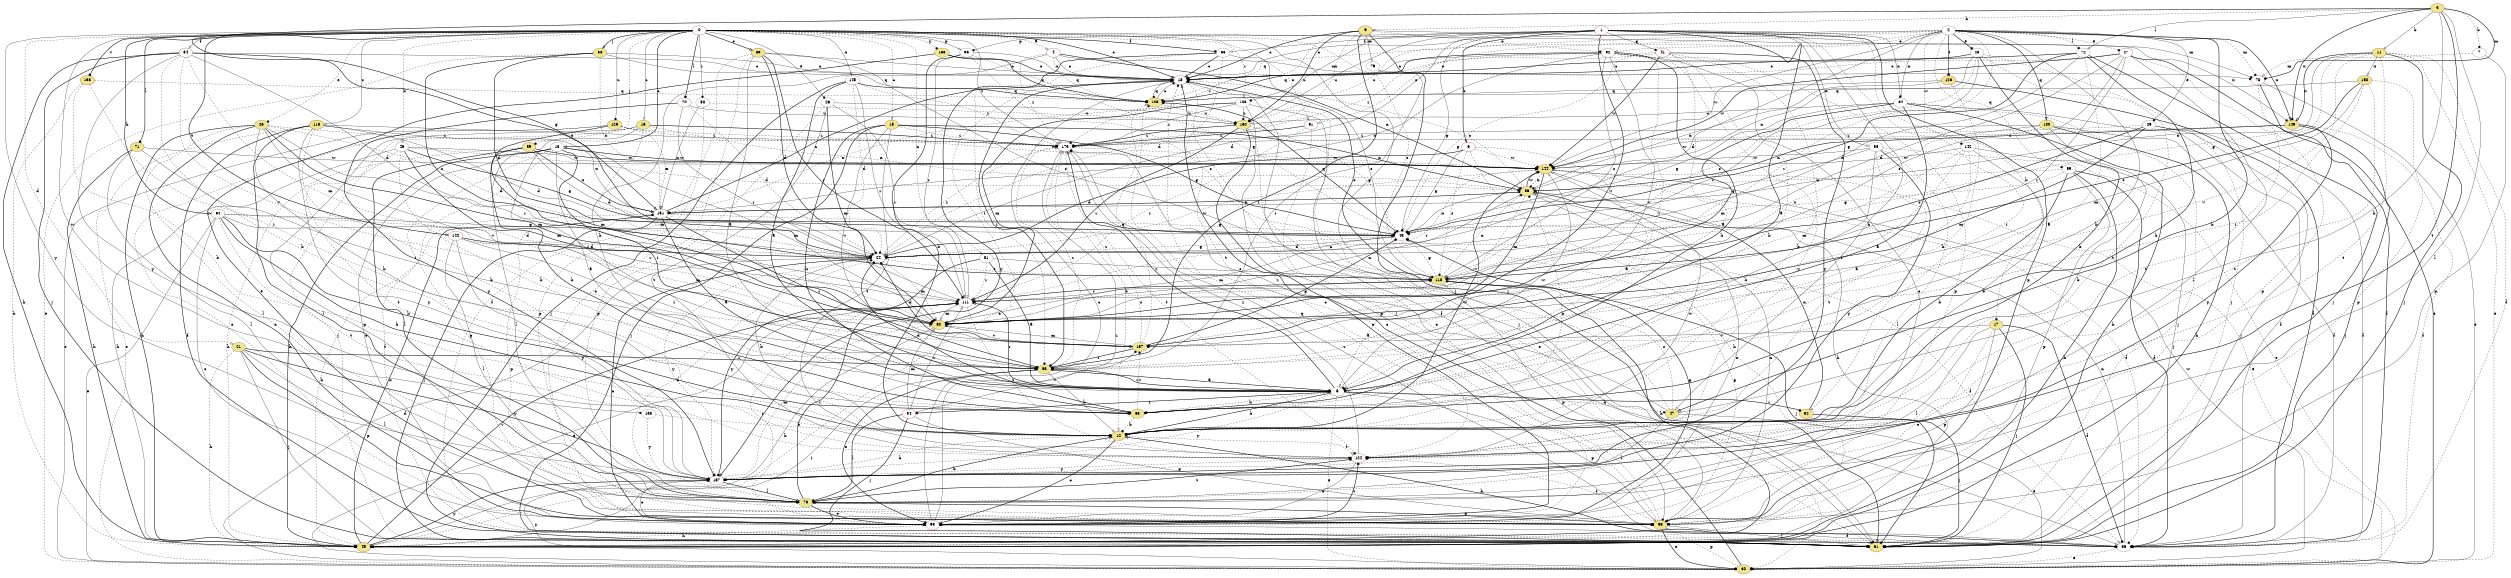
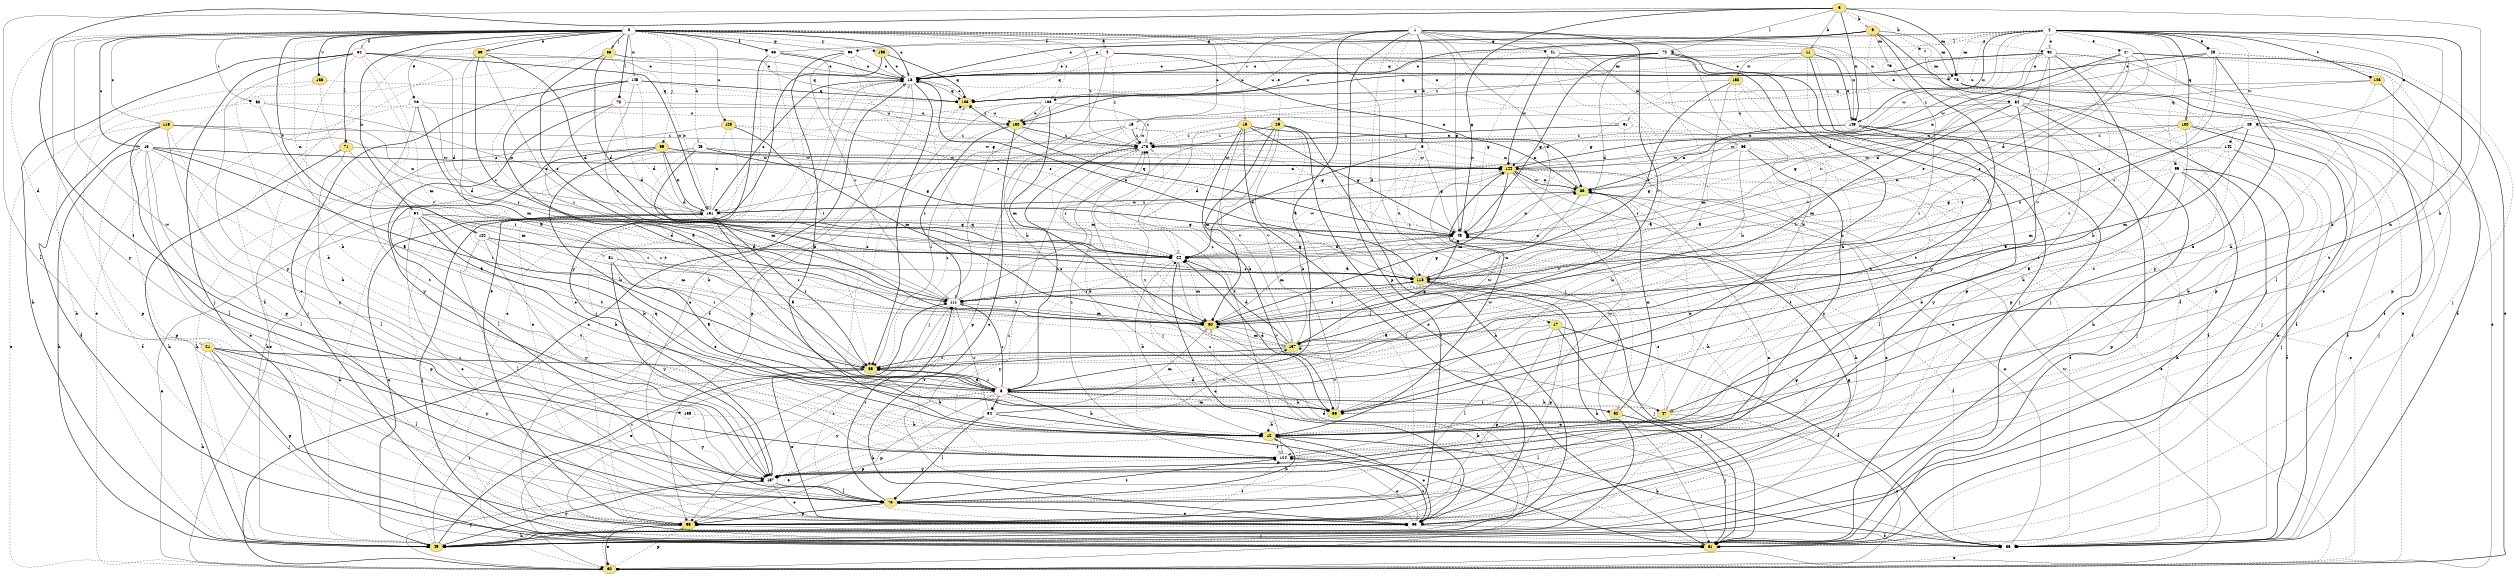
(643, 125) -> (1131, 125)
(2292, 125) -> (1852, 125)
none -> (588, 329)
